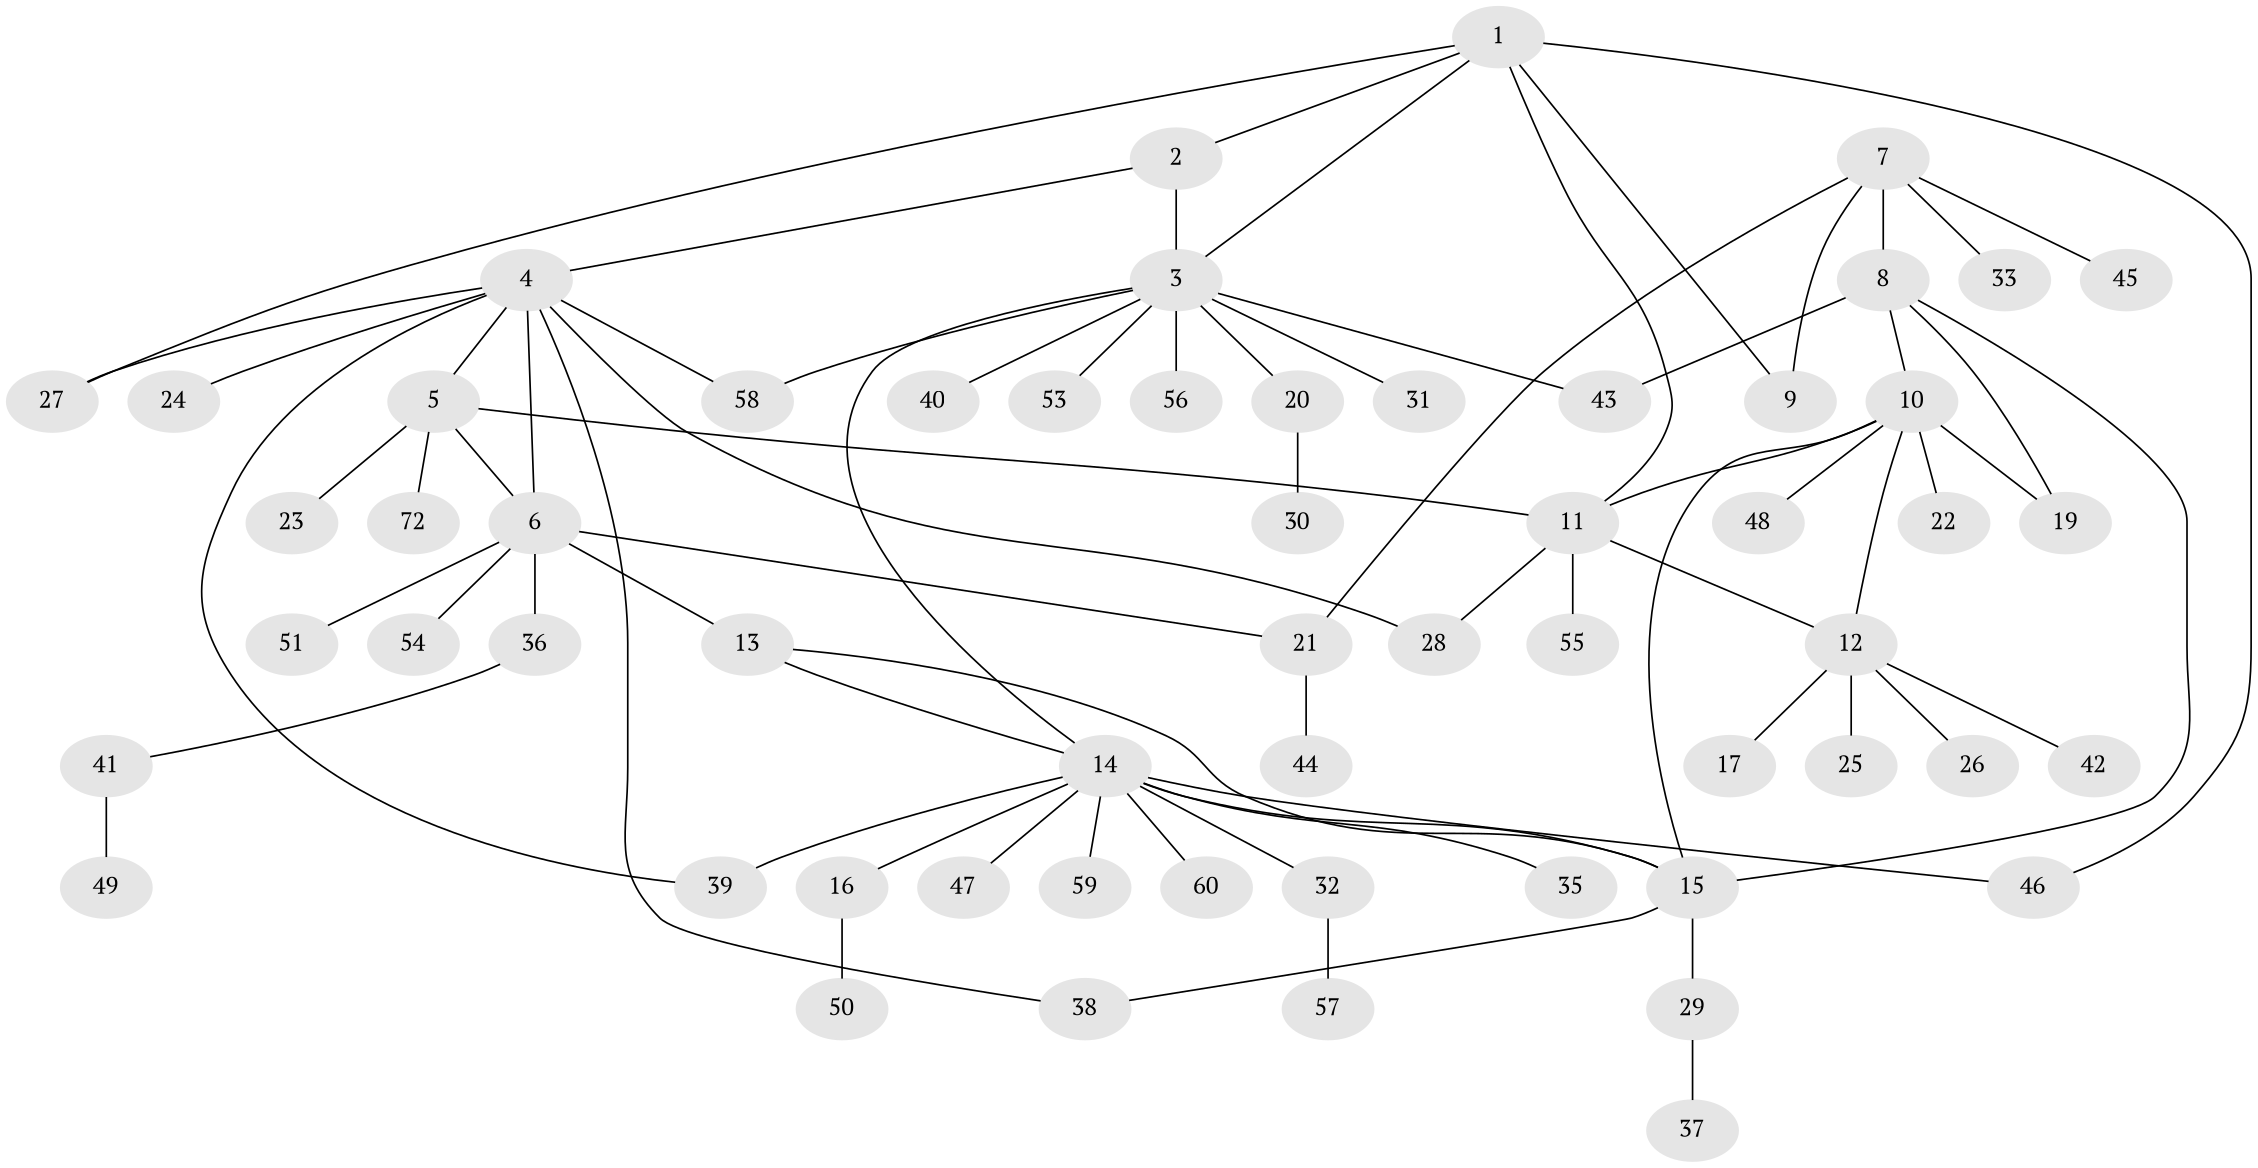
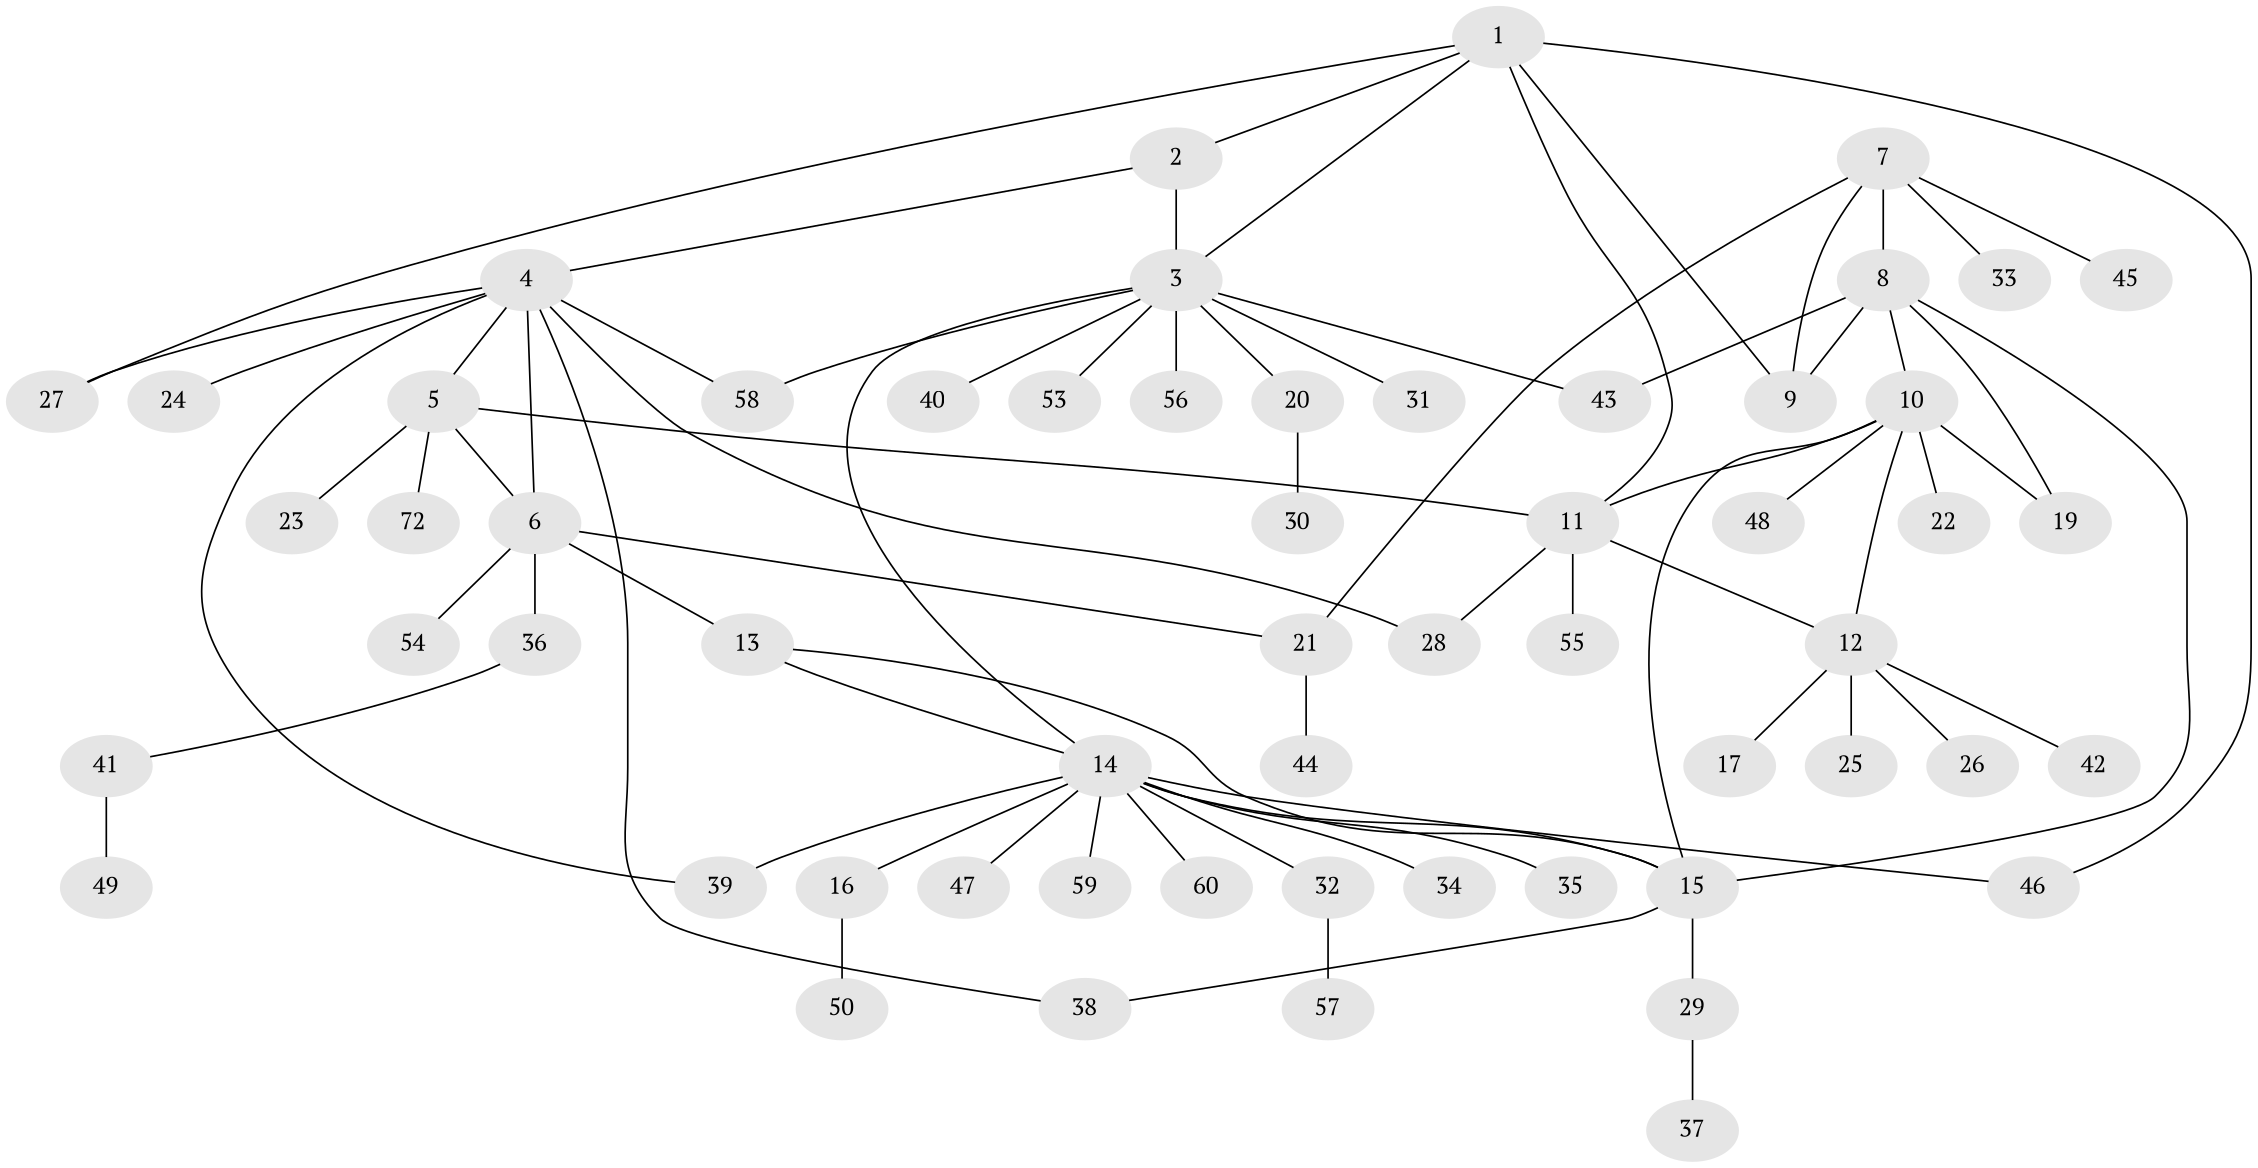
none -> (1837, 341)
(292, 645) -> none
none -> (1450, 888)
